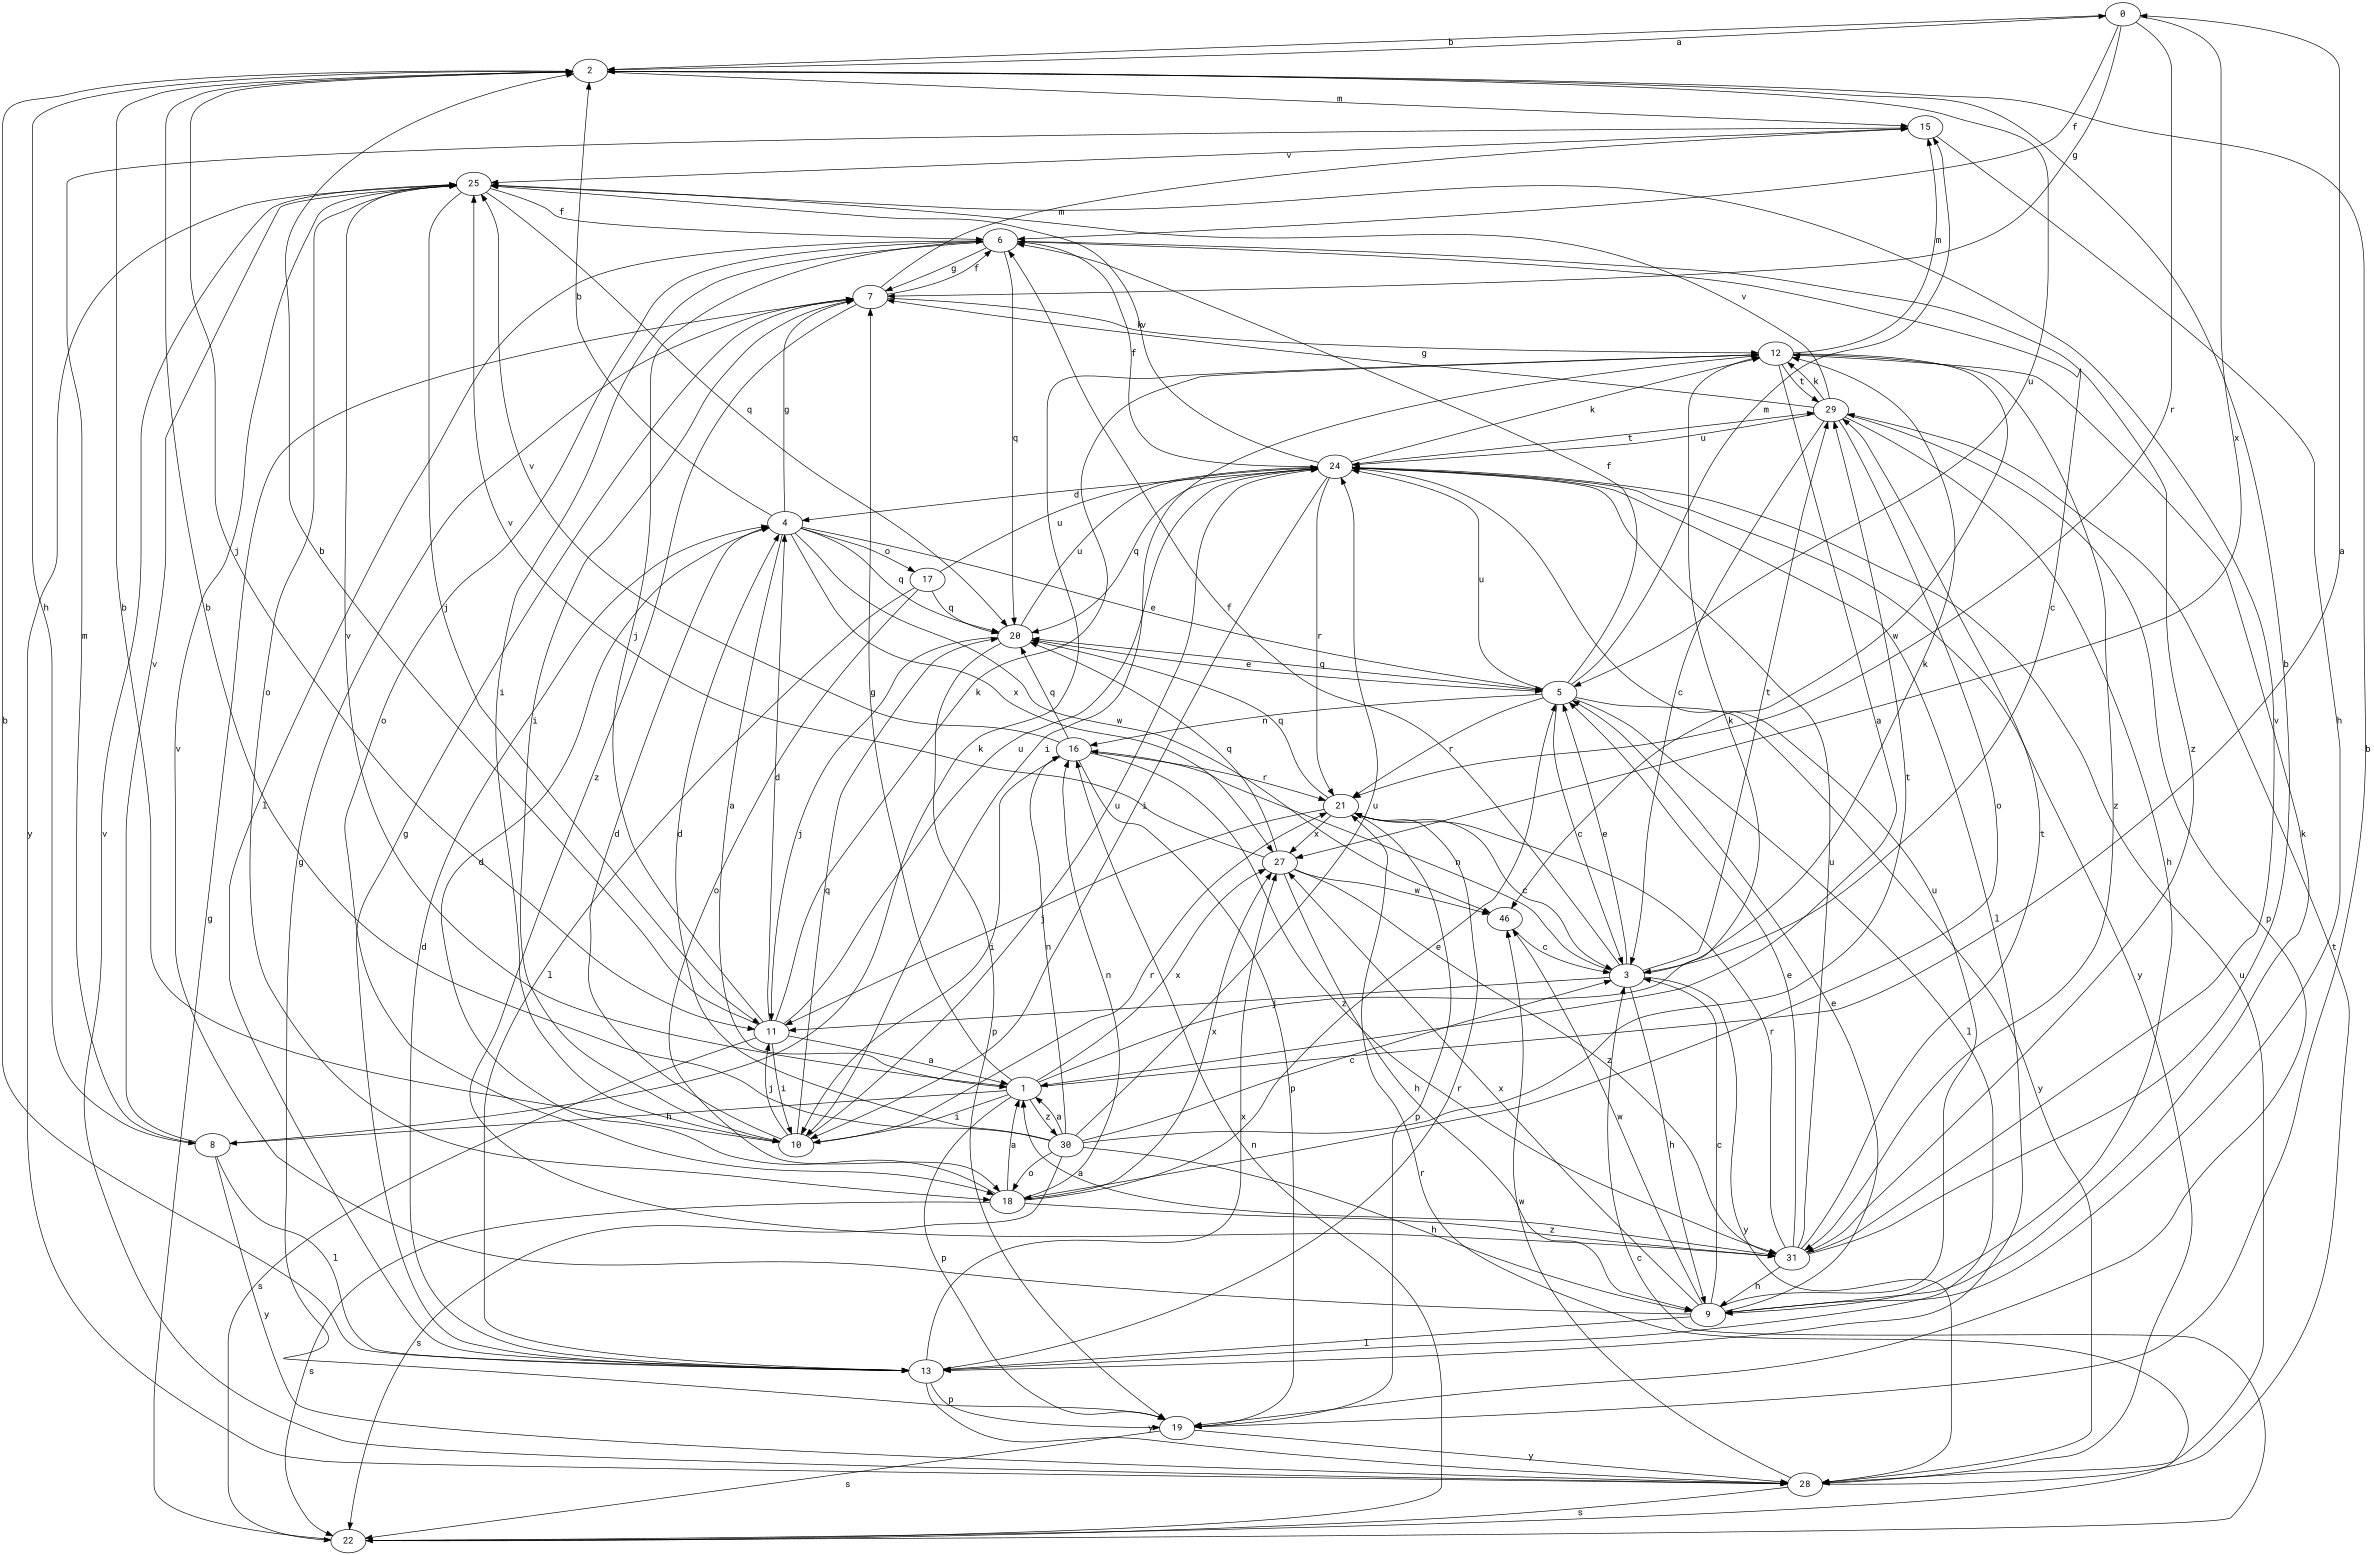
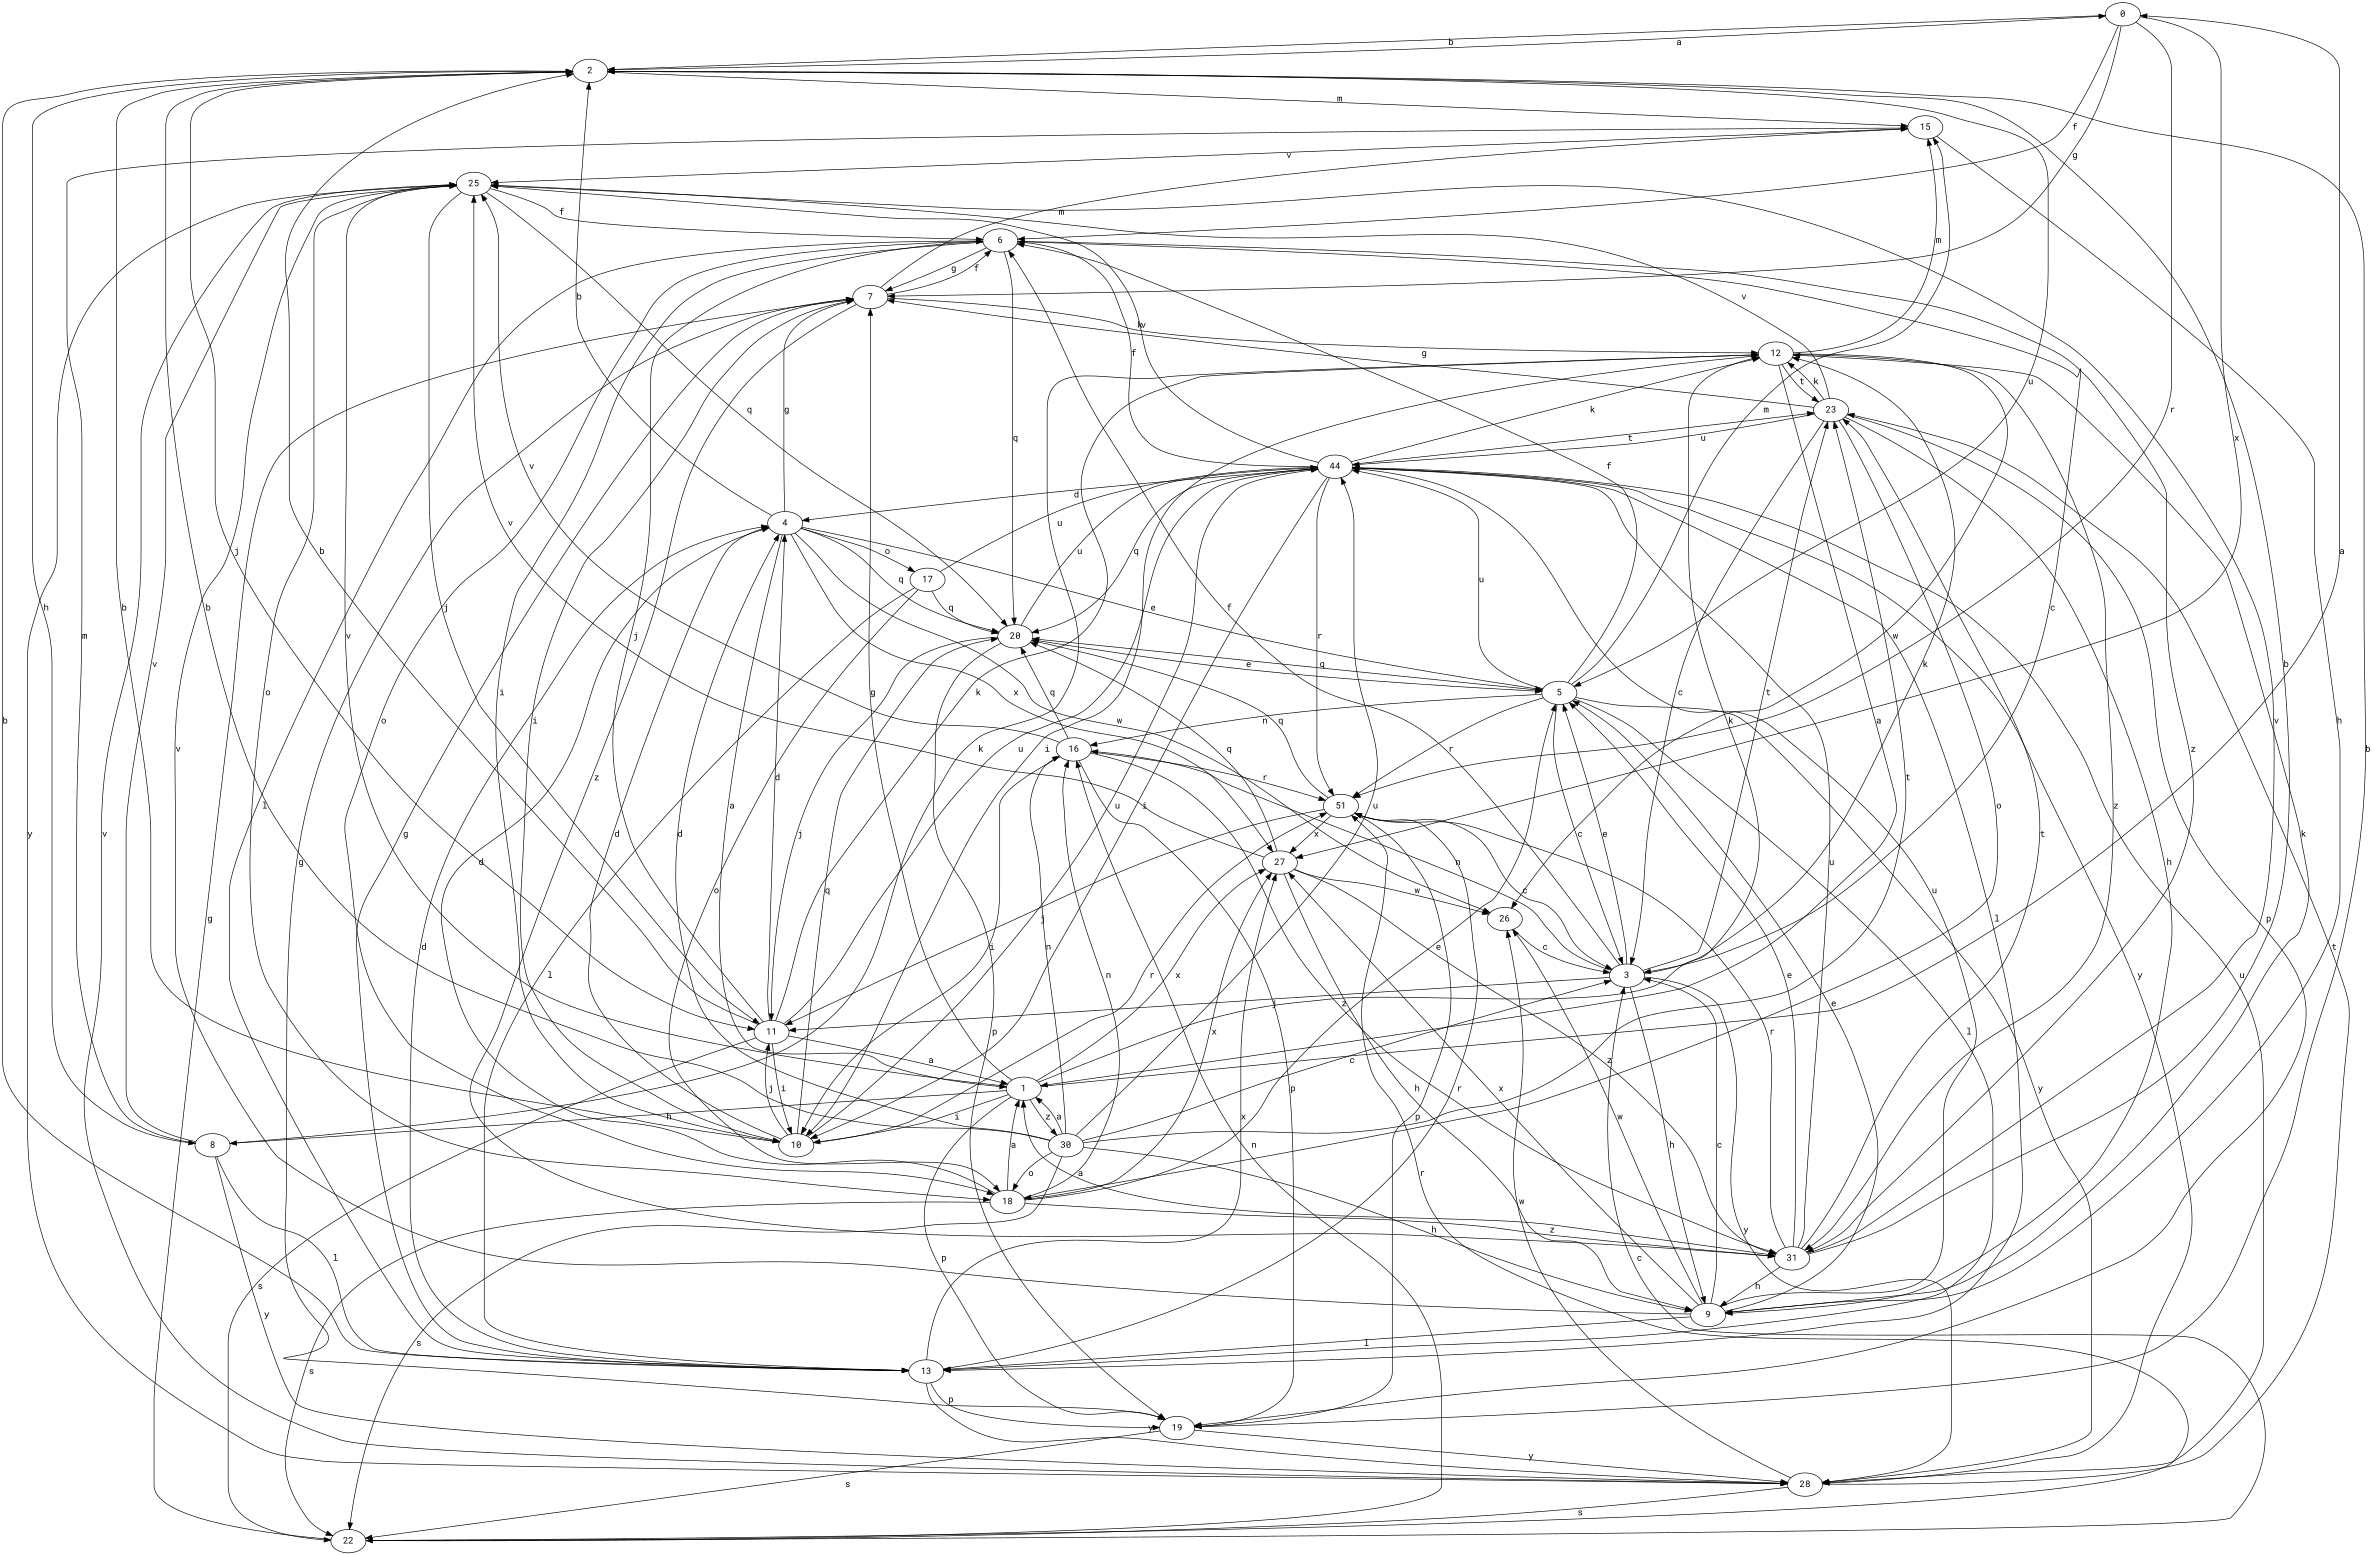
(1831, 410) -> (1831, 410)
(1335, 467) -> (1335, 467)
(1341, 806) -> (1341, 806)
(1505, 919) -> (1505, 919)
